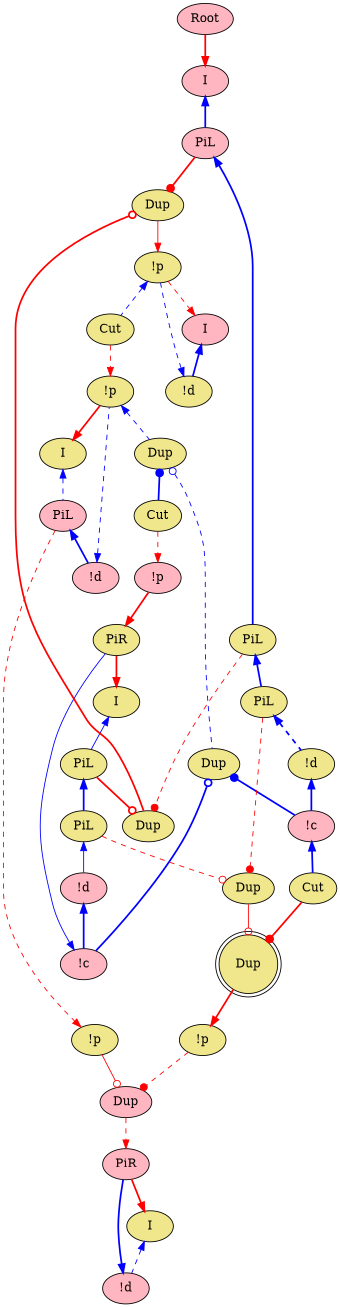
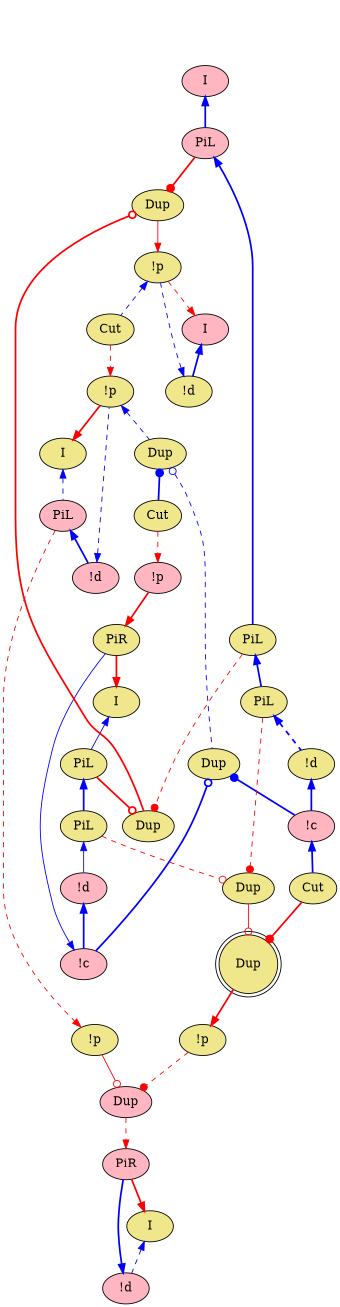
(205, 19) -> none
